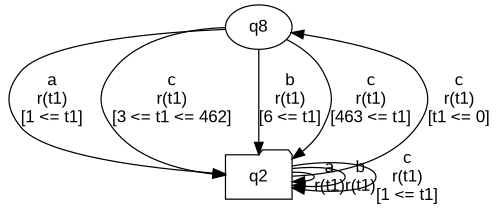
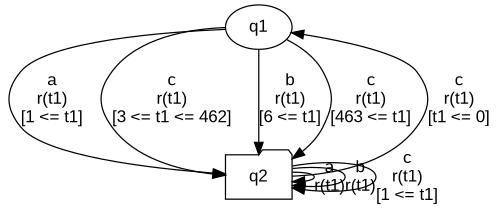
(259, 27) -> (259, 27)
